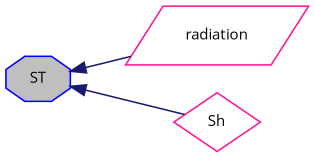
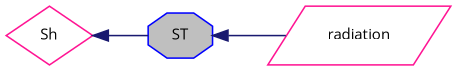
(135, 102) -> (128, 36)
